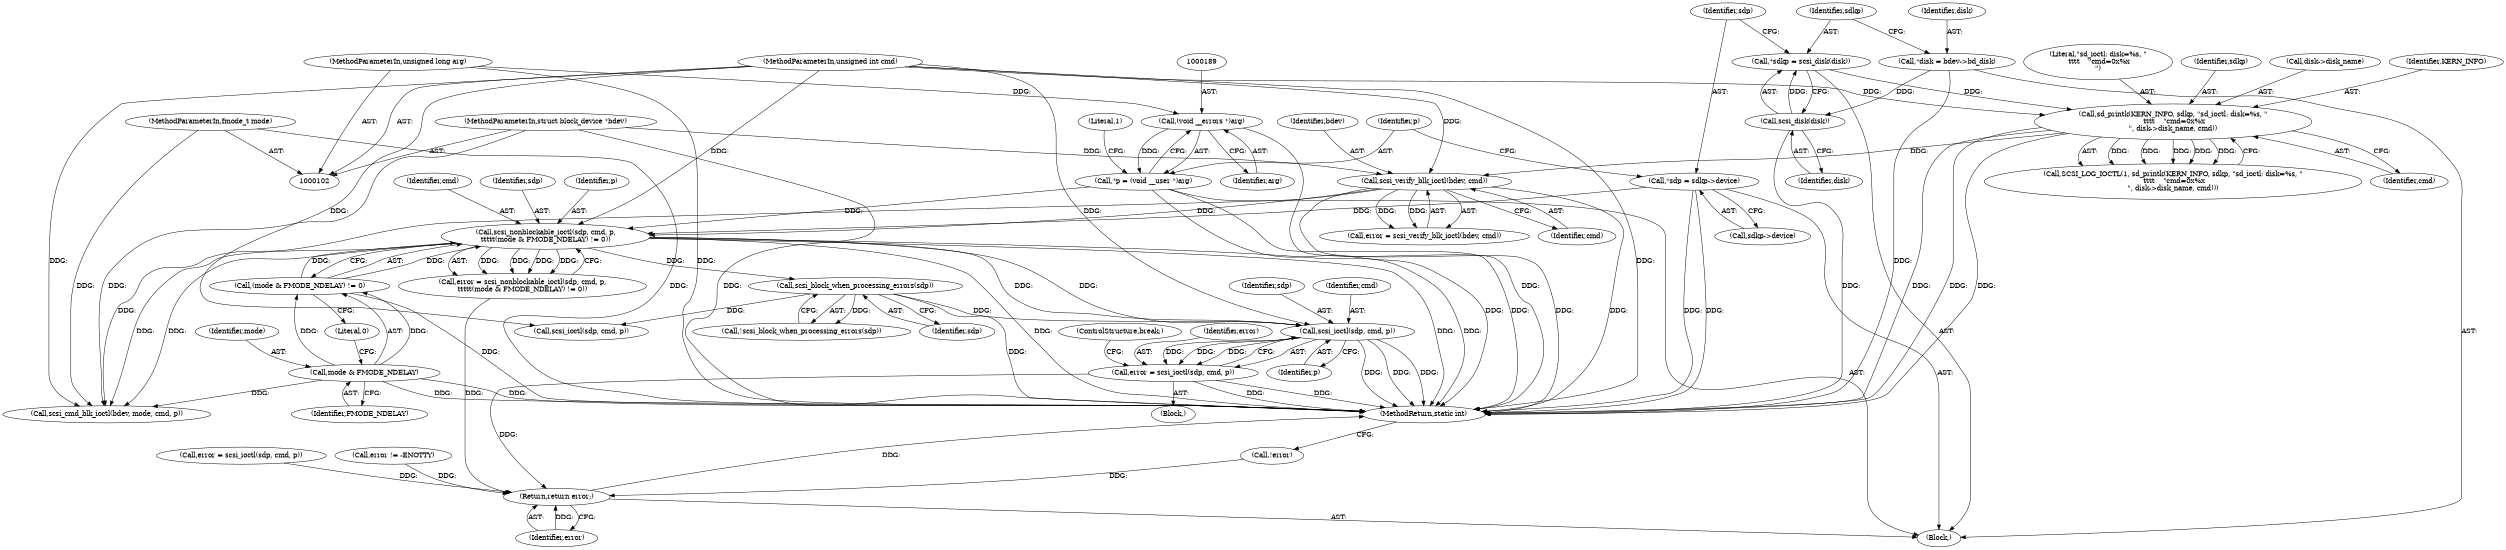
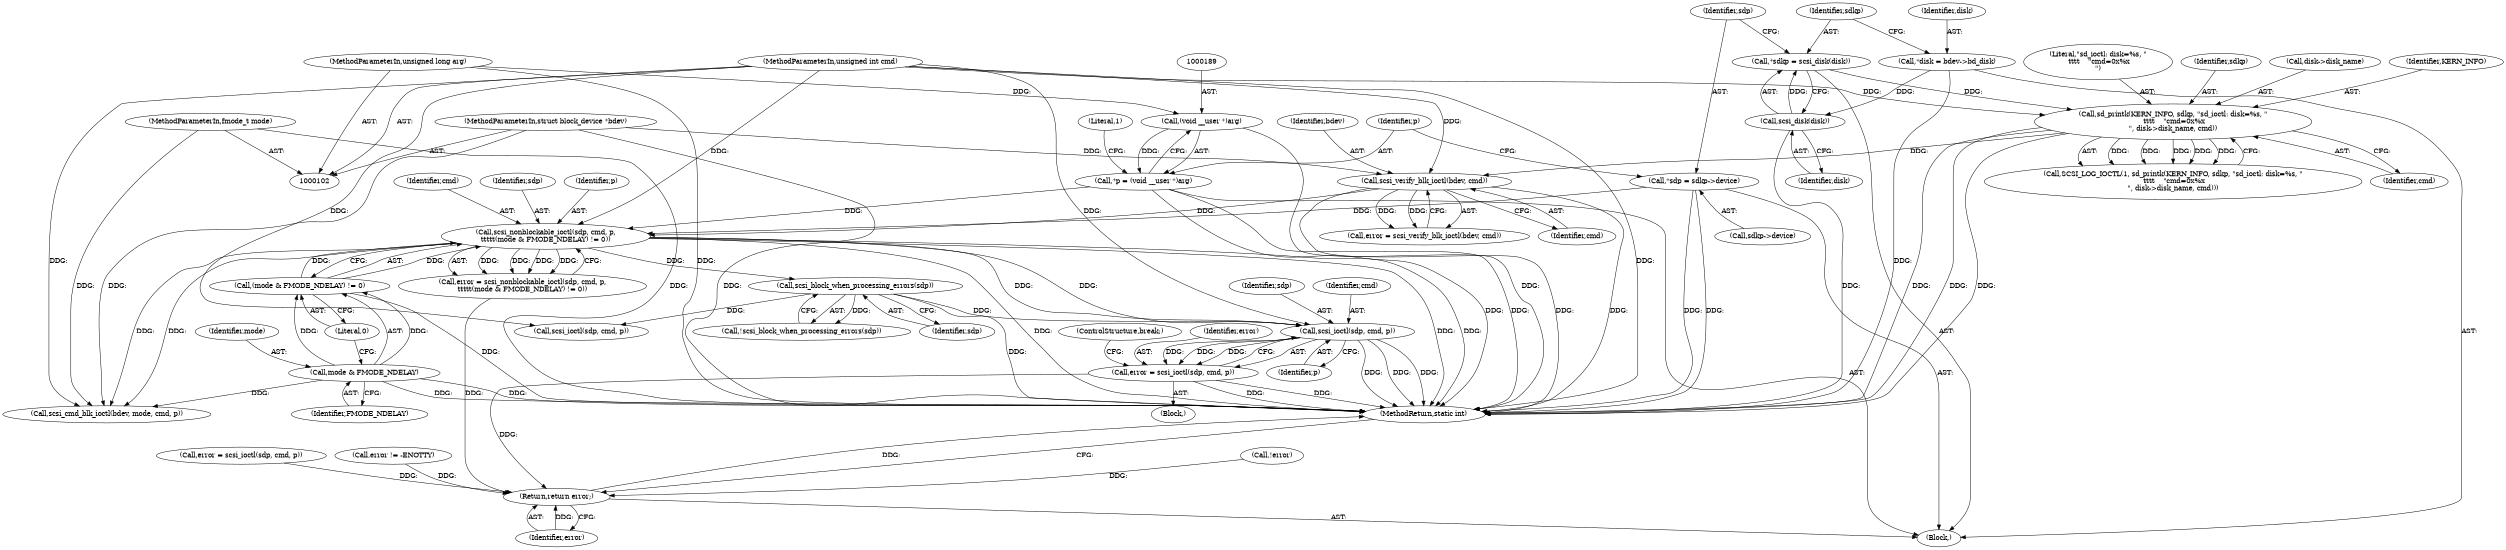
(1202, 122) -> (1202, 122)
(1257, 182) -> none
(1736, 204) -> none
(1439, 212) -> (1439, 212)
(691, 216) -> none
none -> (313, 317)
(1347, 435) -> (990, 456)
